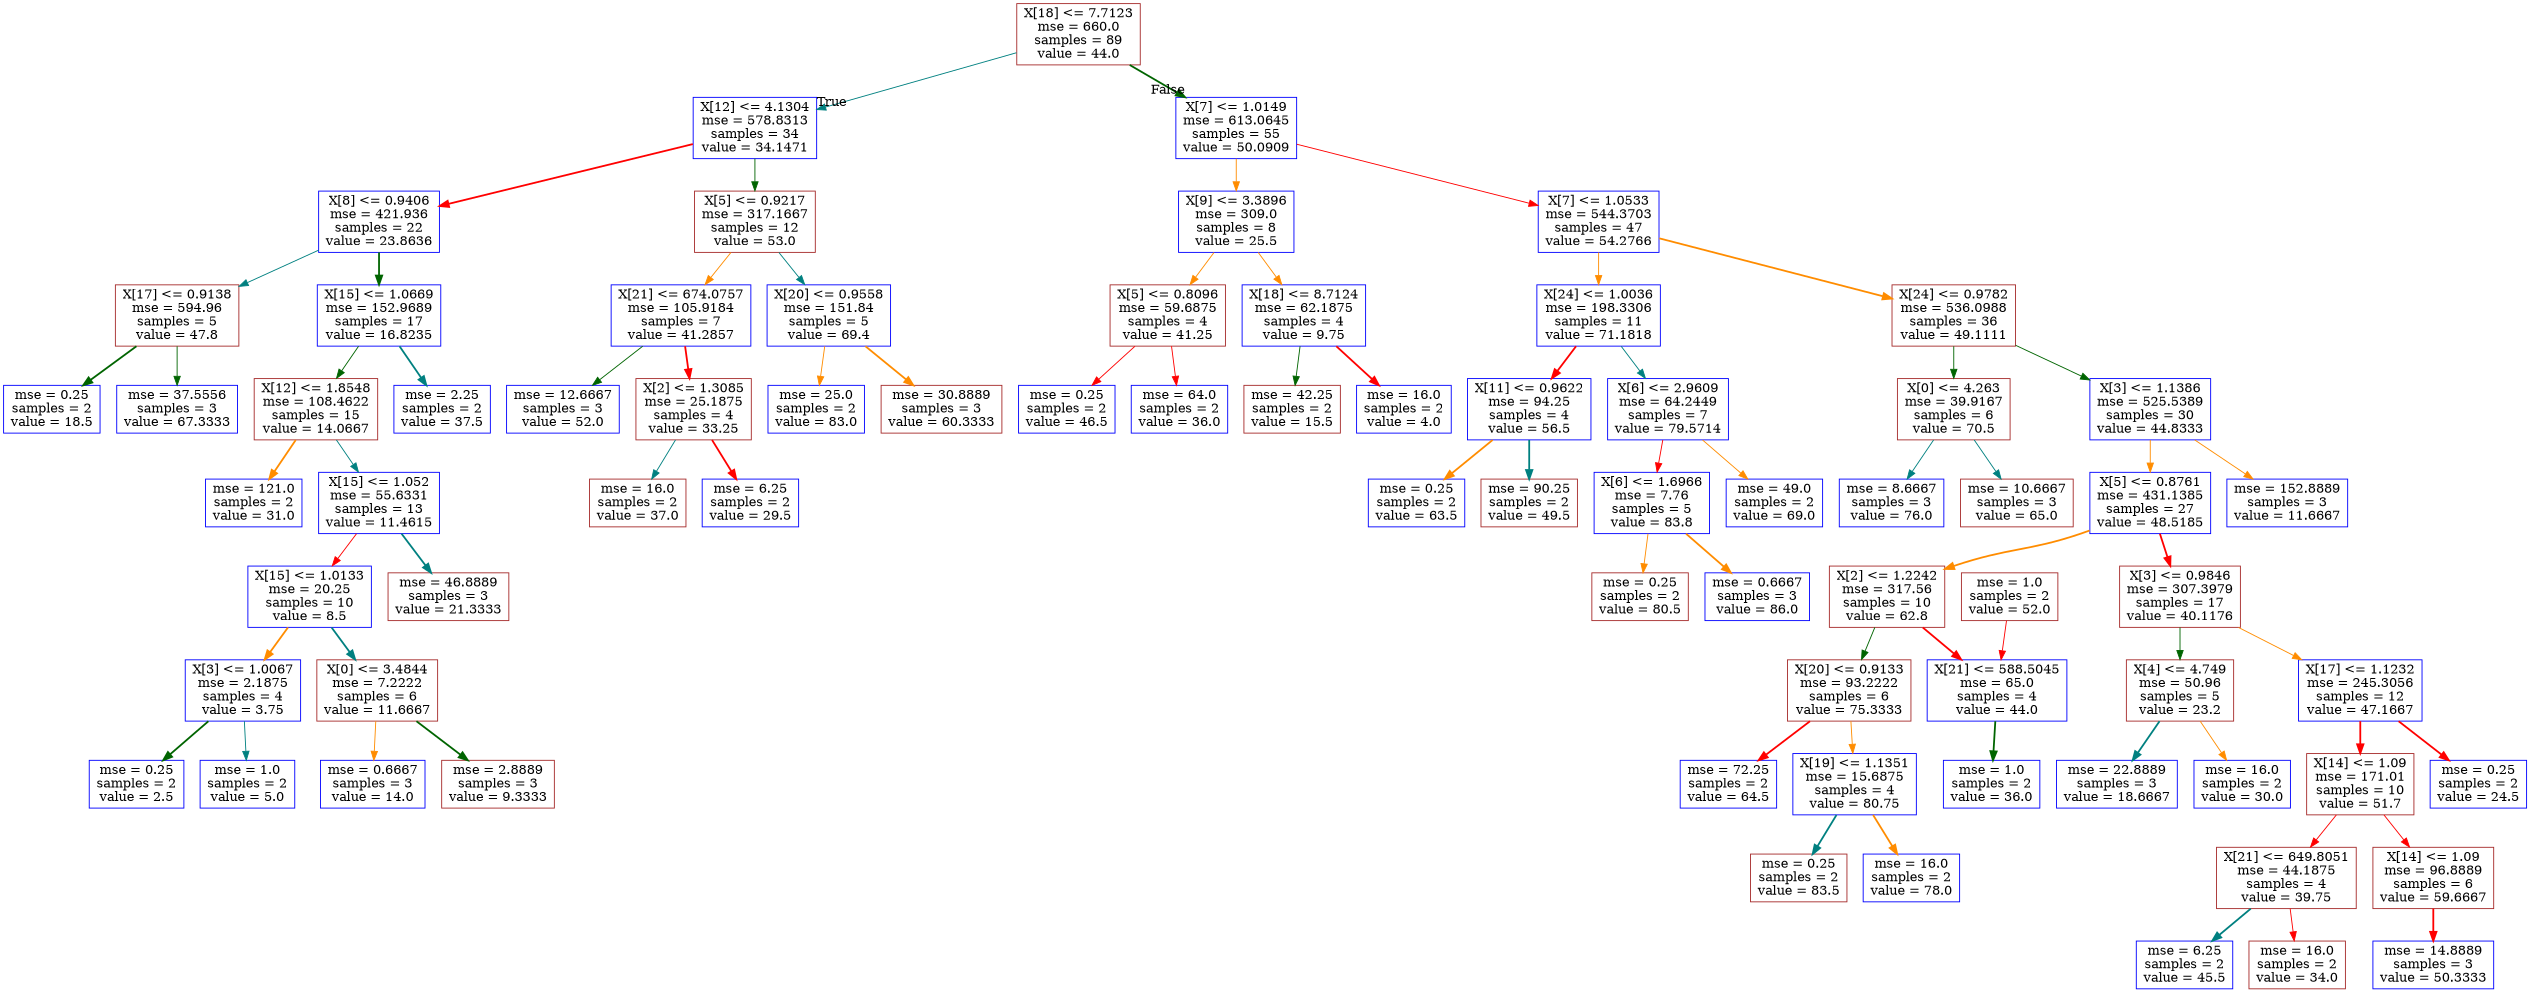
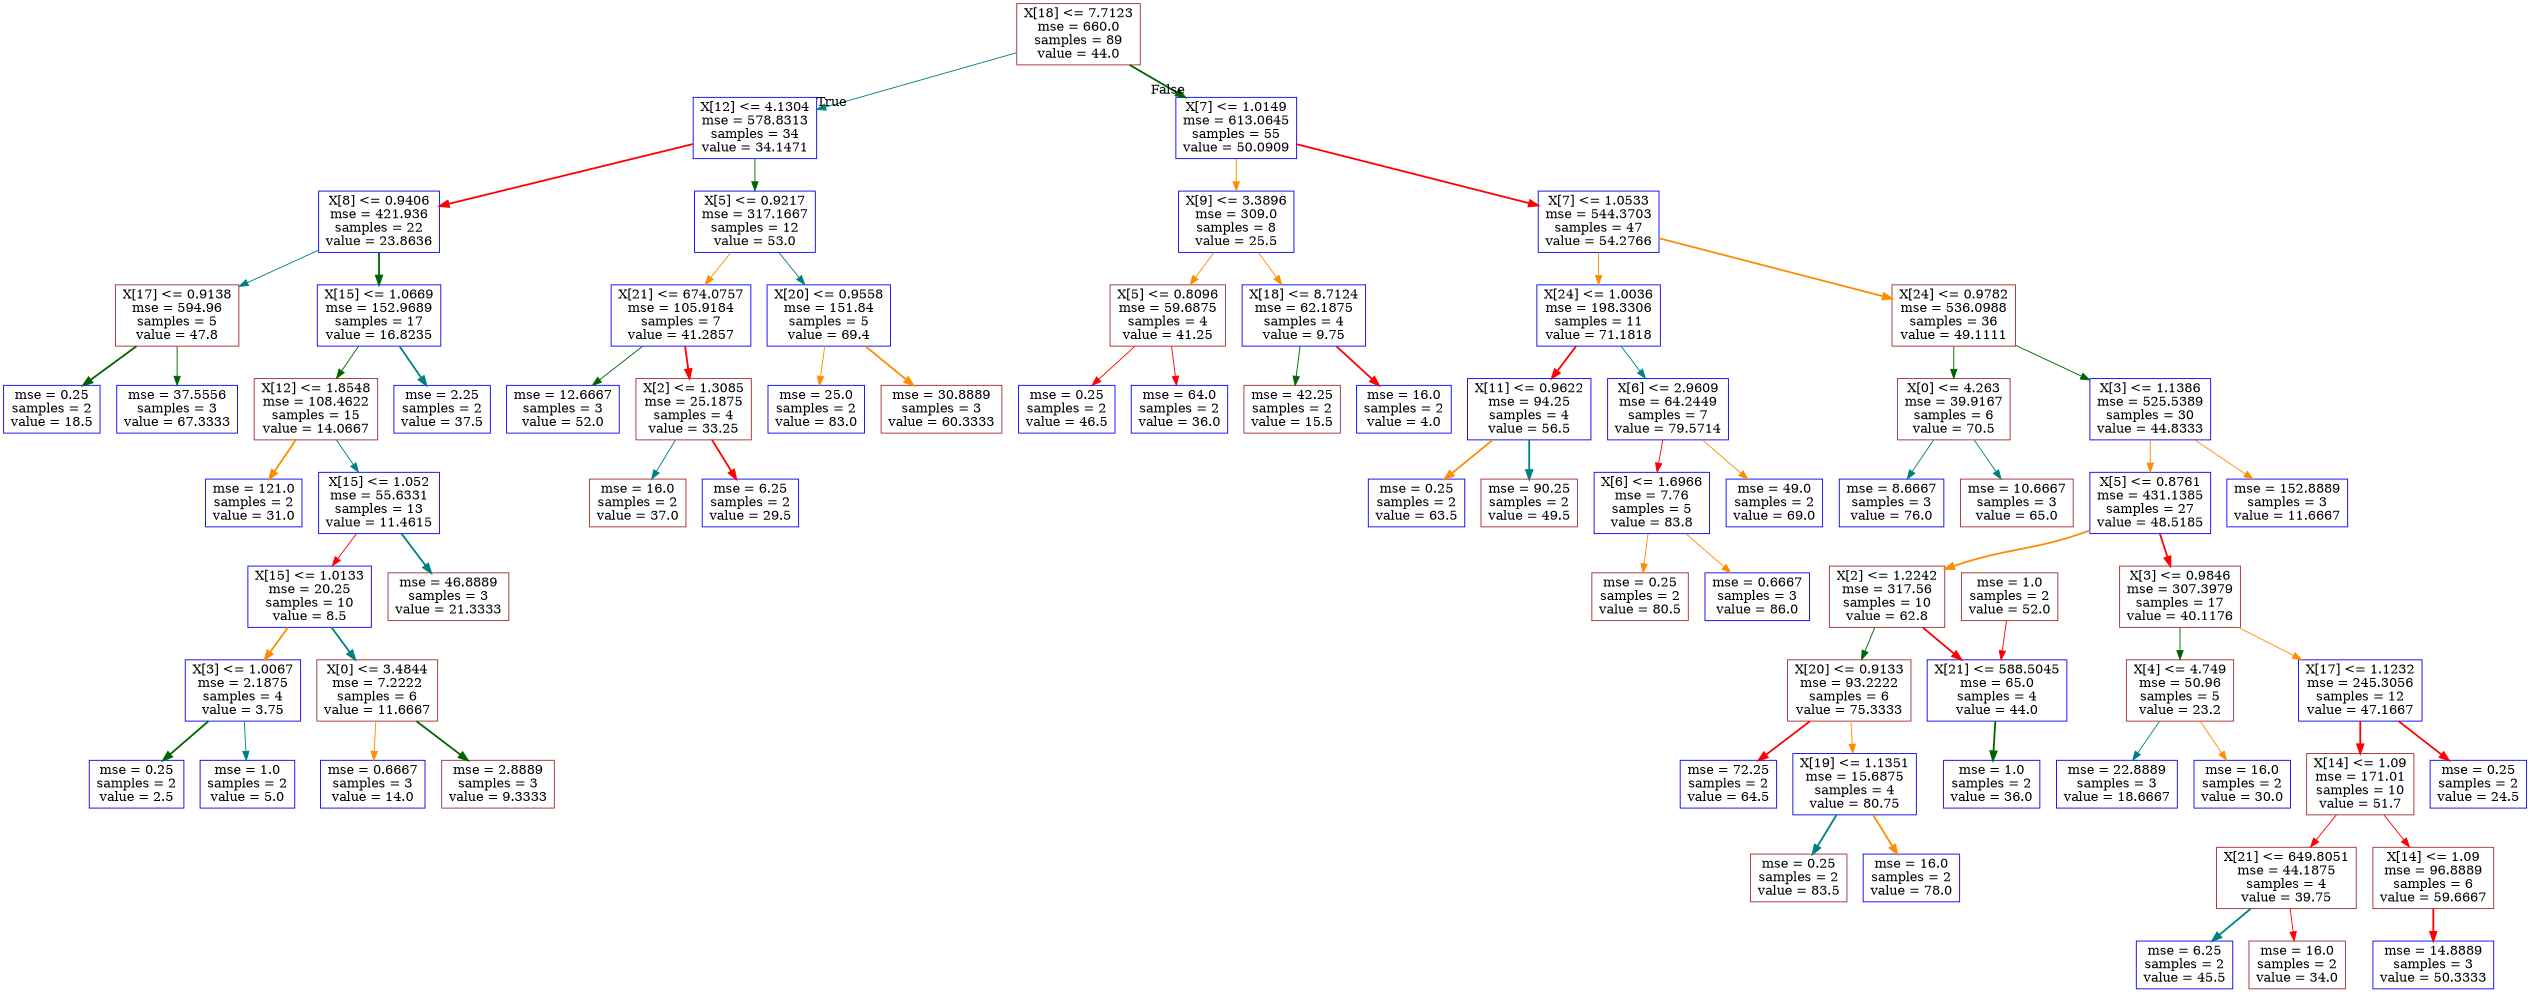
(1413, 174) -> (1413, 174)
(755, 222) -> (755, 222)
(1705, 550) -> (1705, 550)
(2149, 737) -> (2149, 737)
